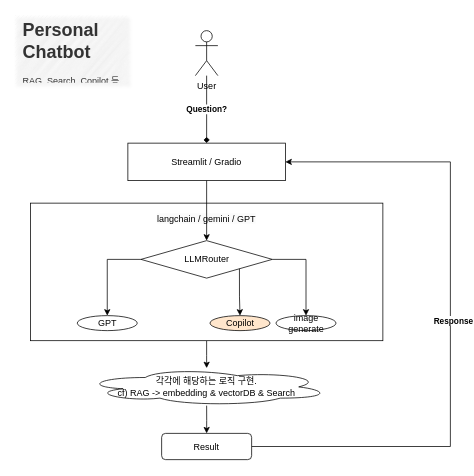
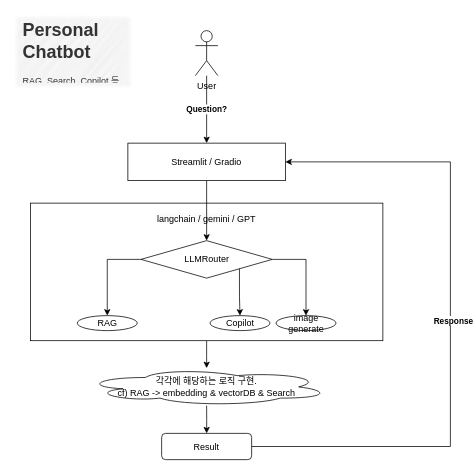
(207, 136) -> (207, 136)
(108, 323) -> (108, 323)
(240, 323) -> (240, 323)
